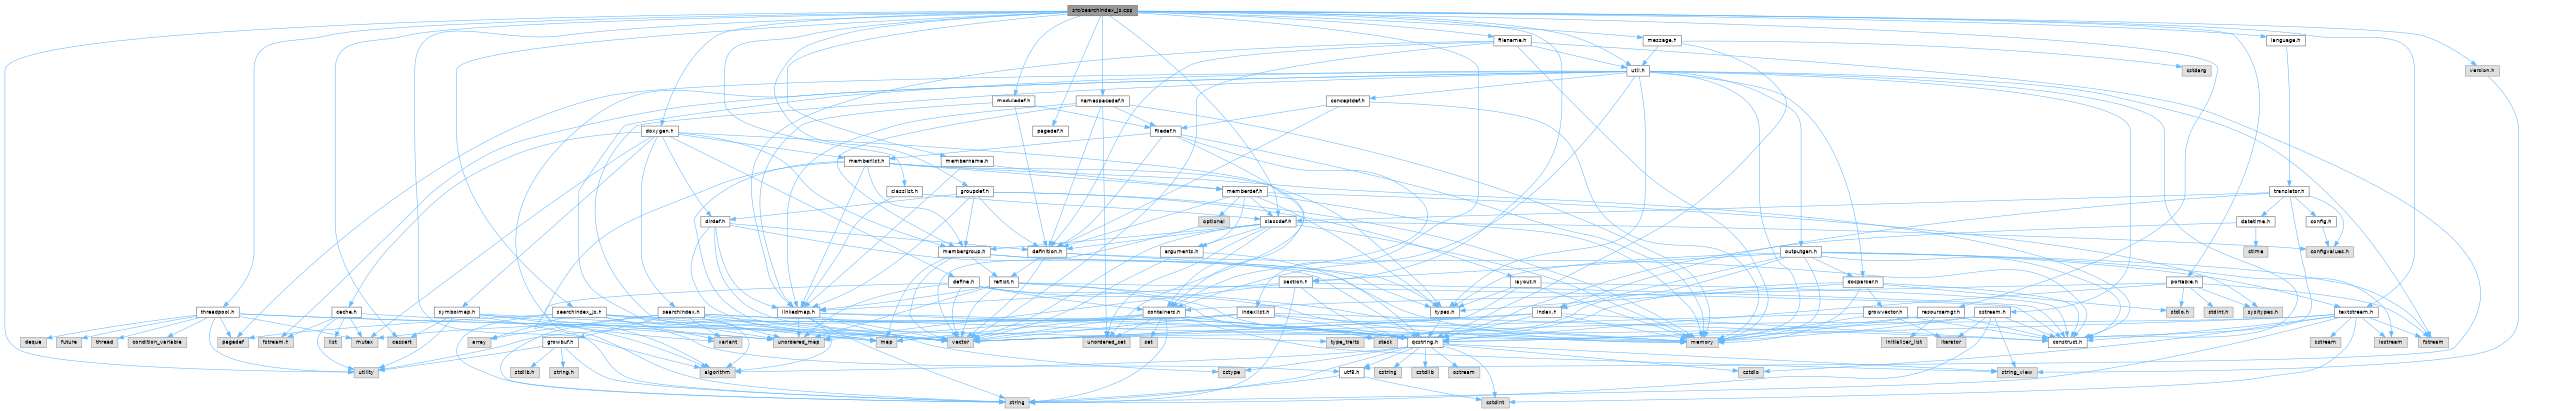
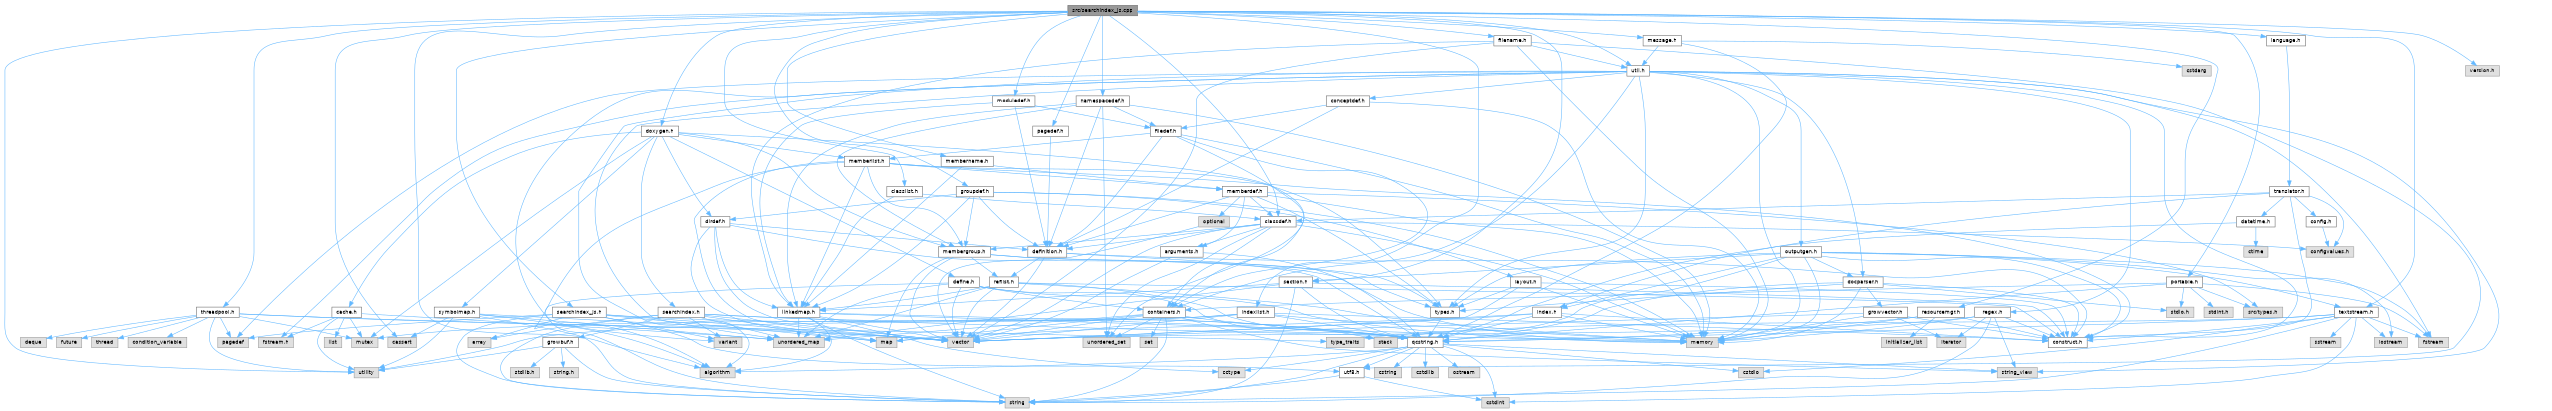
(1228, 58) -> (1049, 189)
(1993, 312) -> (1993, 312)
(2263, 312) -> (2263, 312)
(2415, 362) -> (2350, 152)
